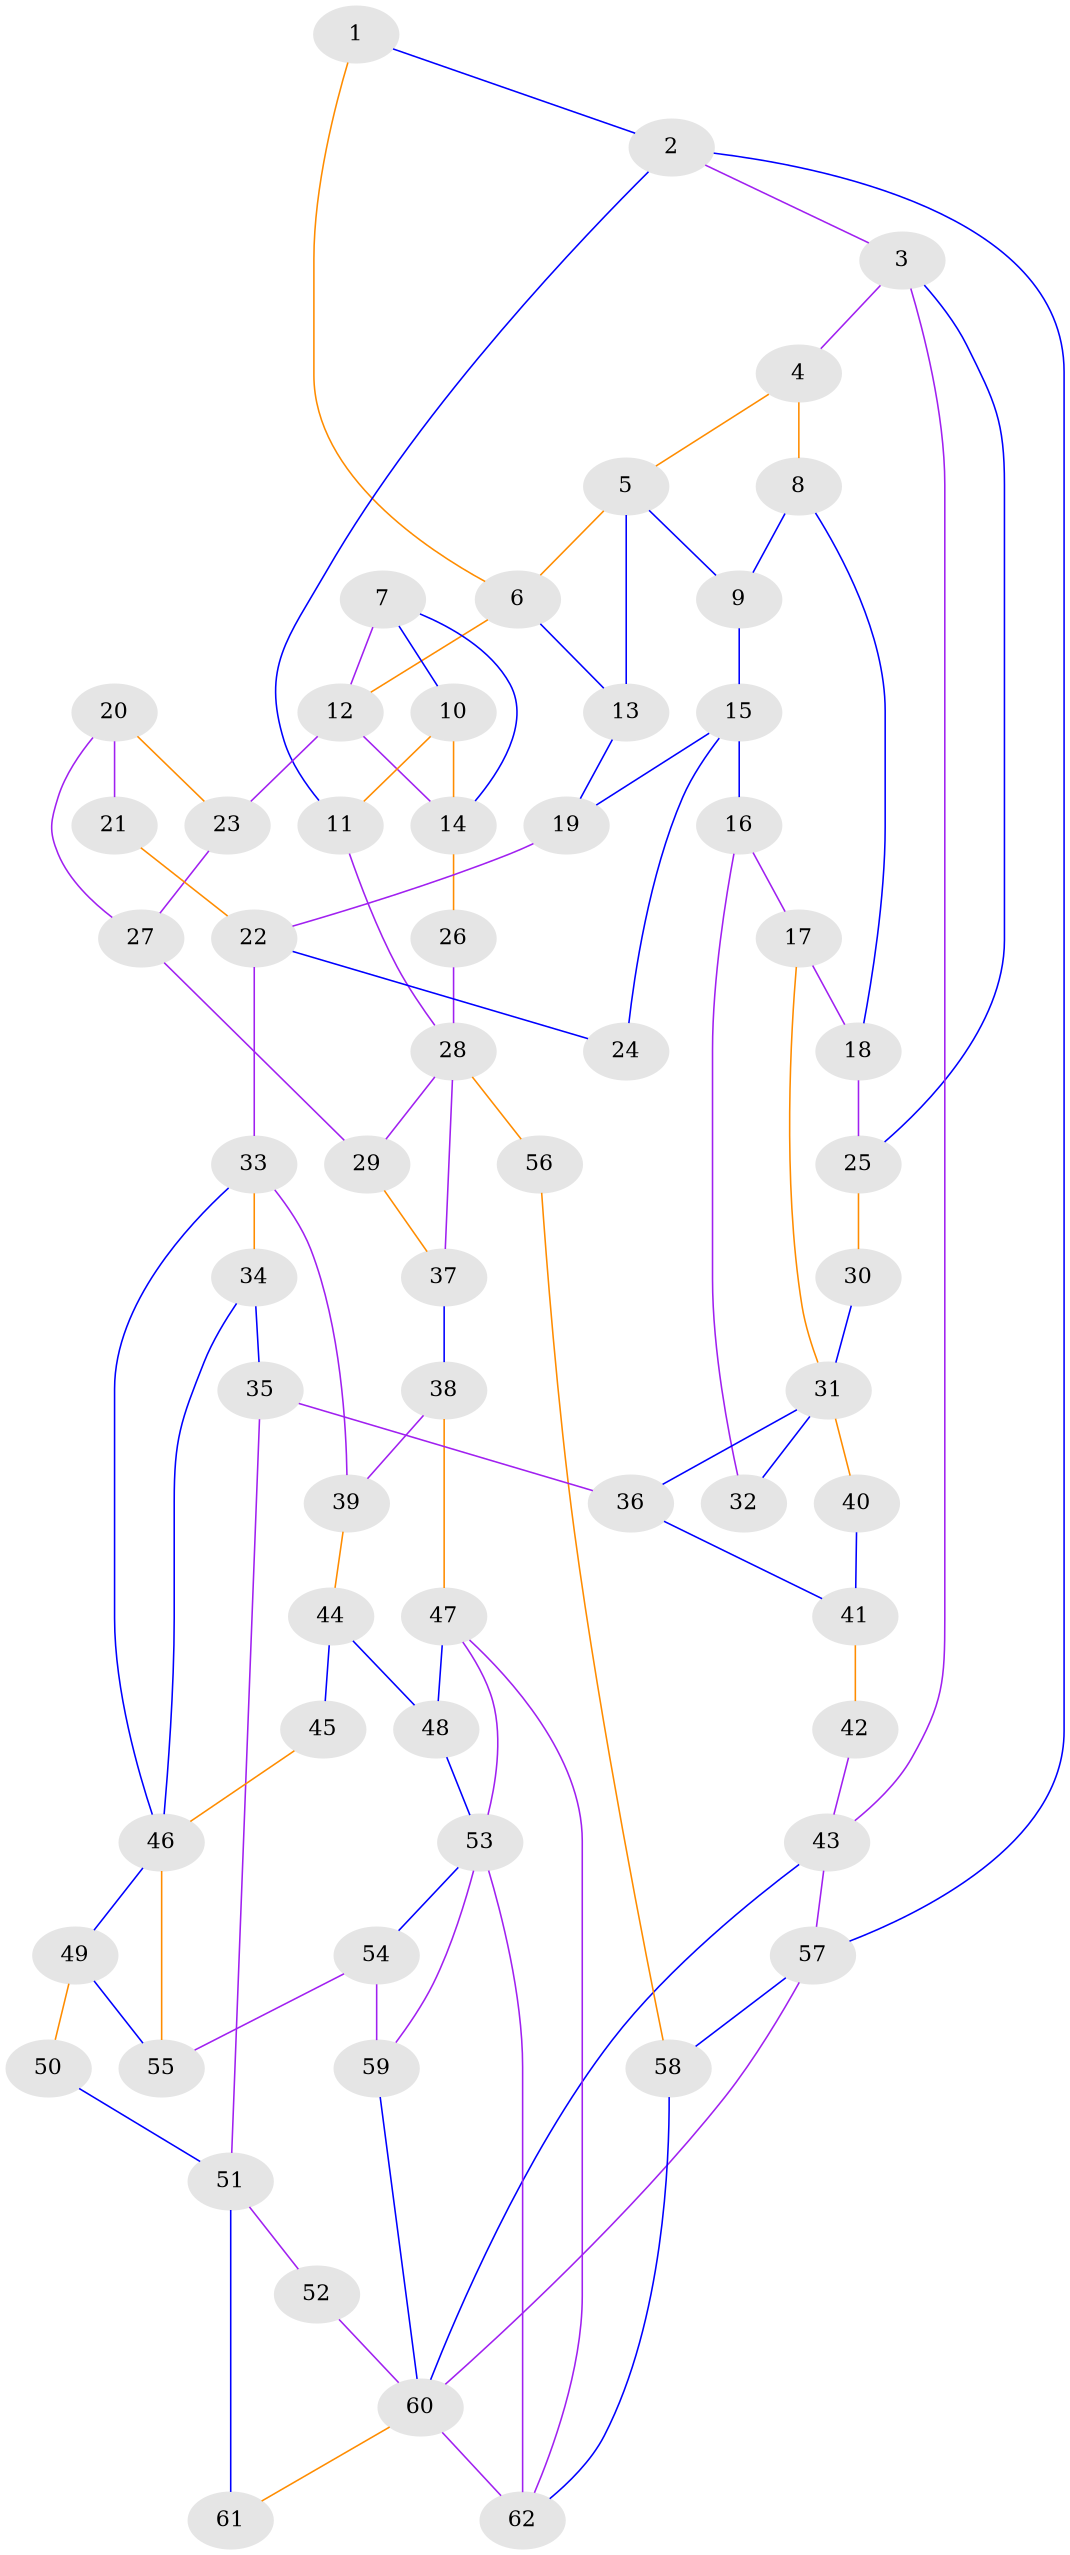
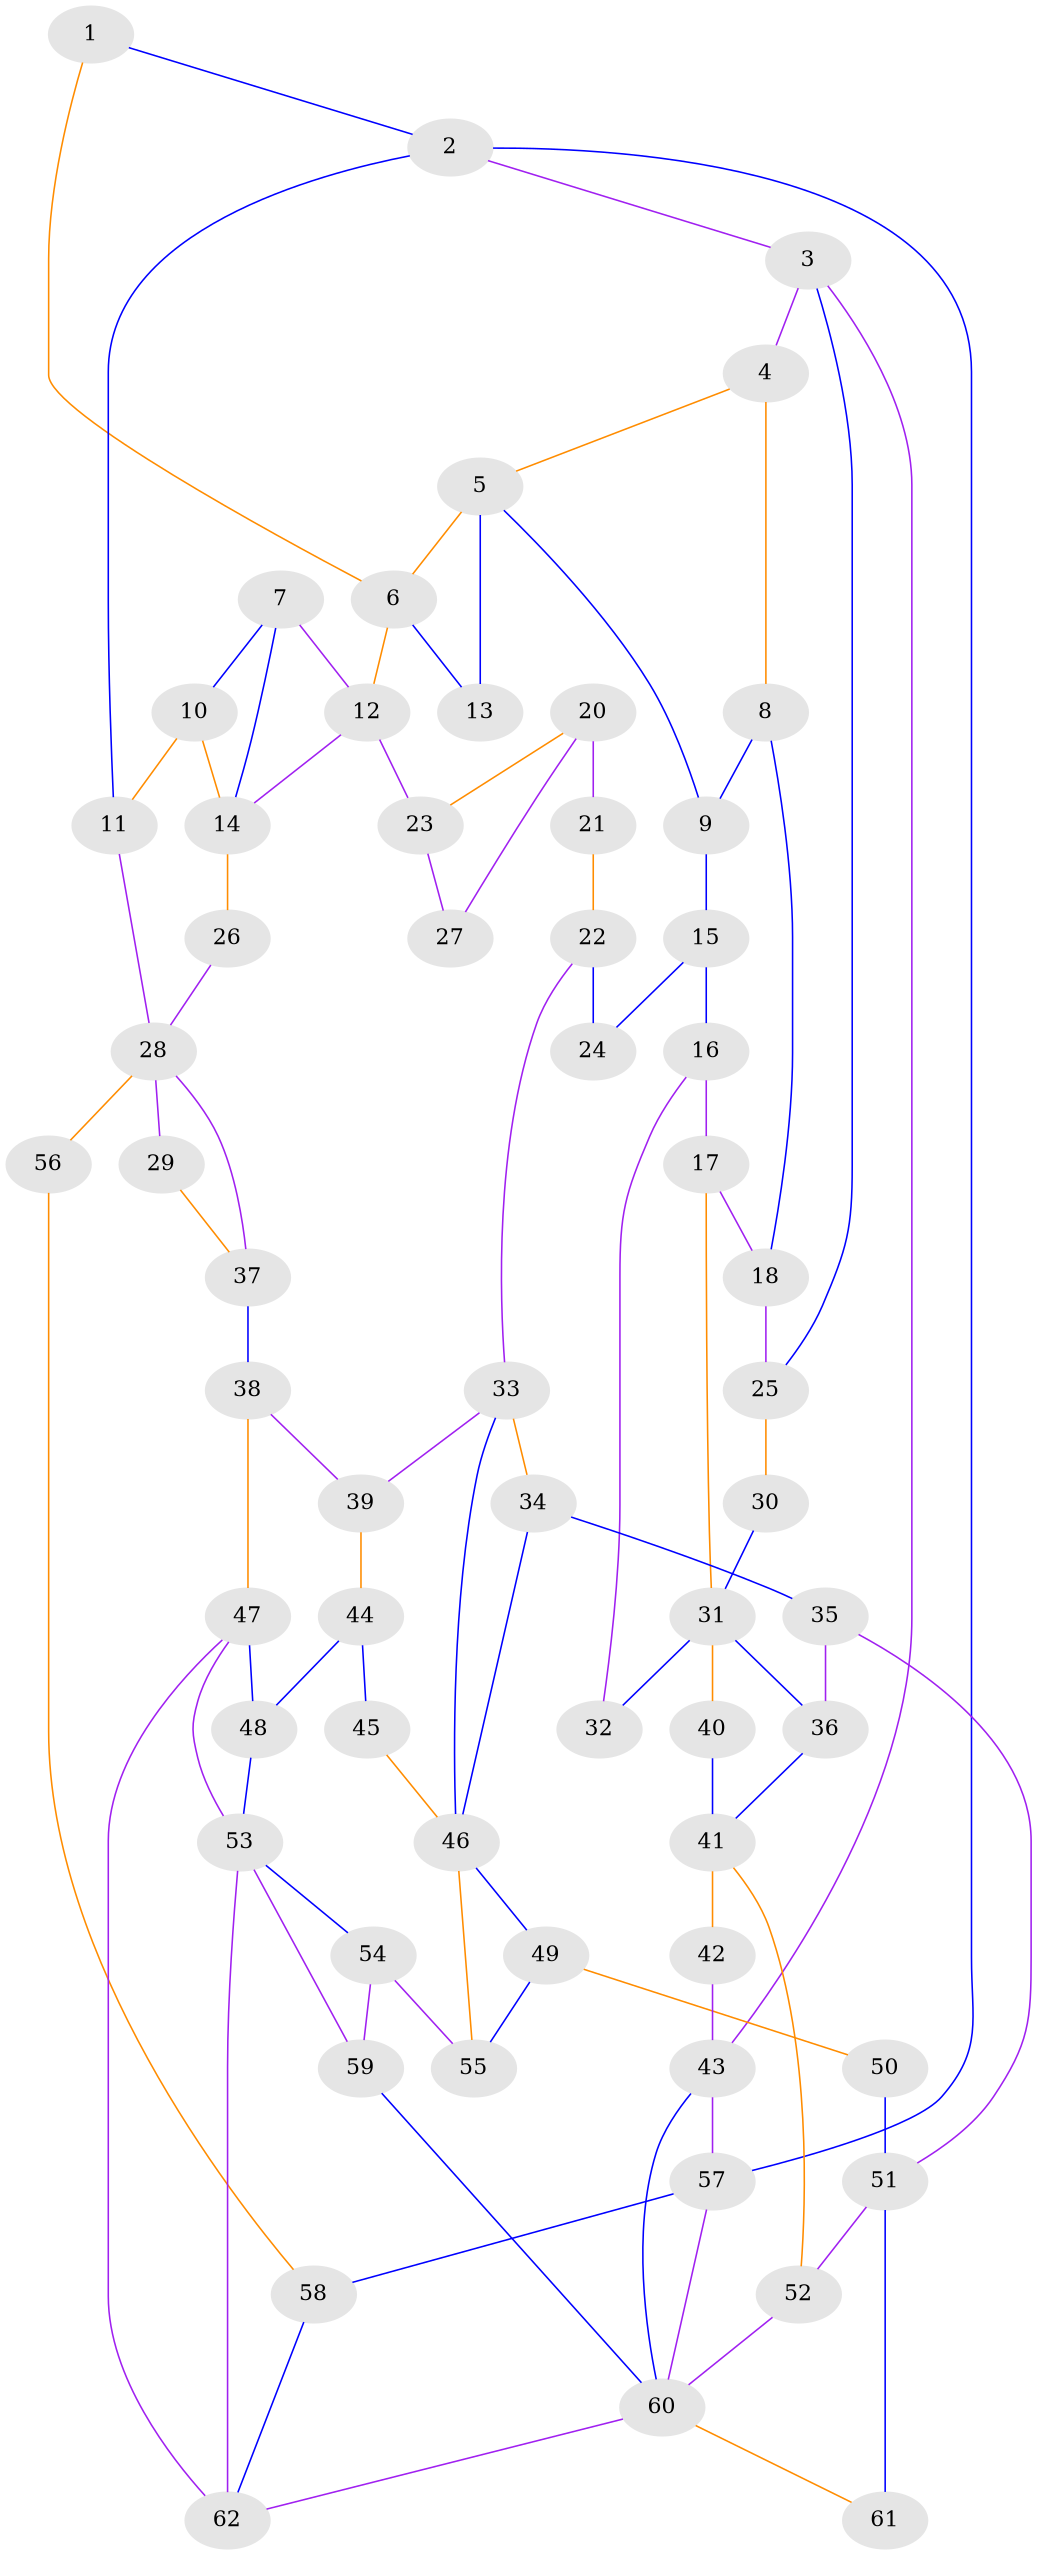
(567, 826) -> none
(241, 1038) -> none
none -> (798, 2060)
